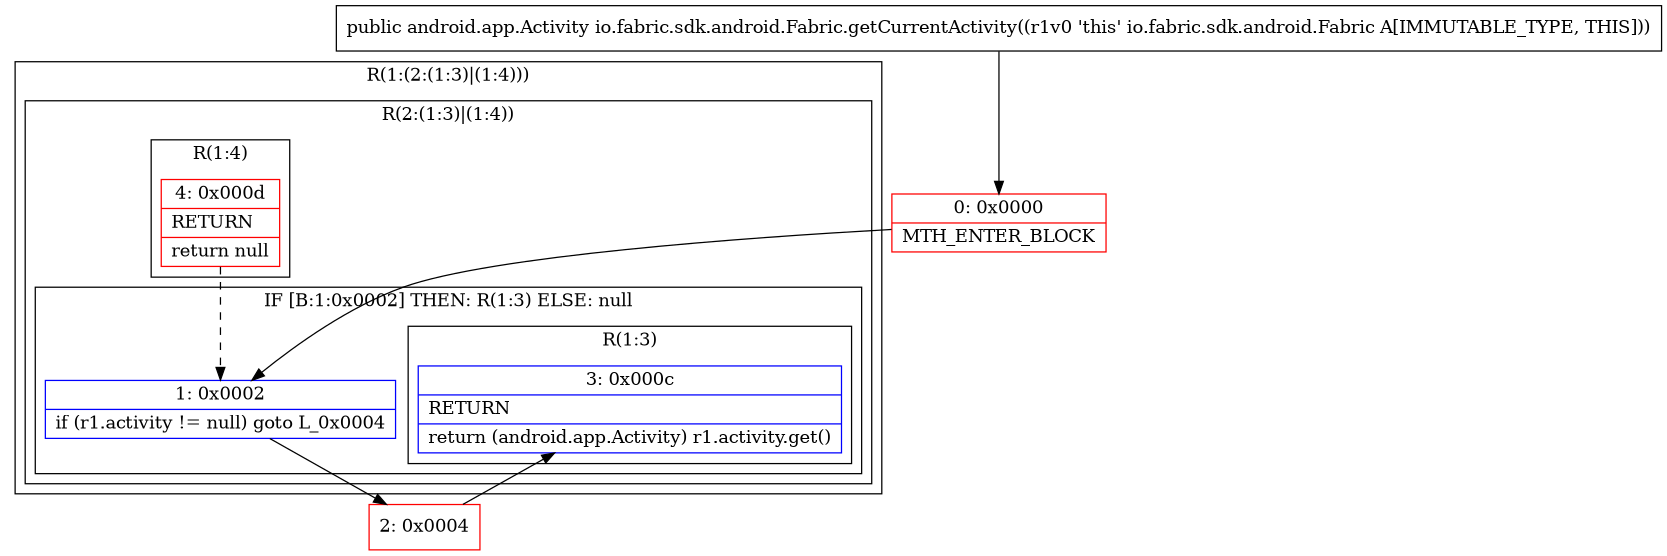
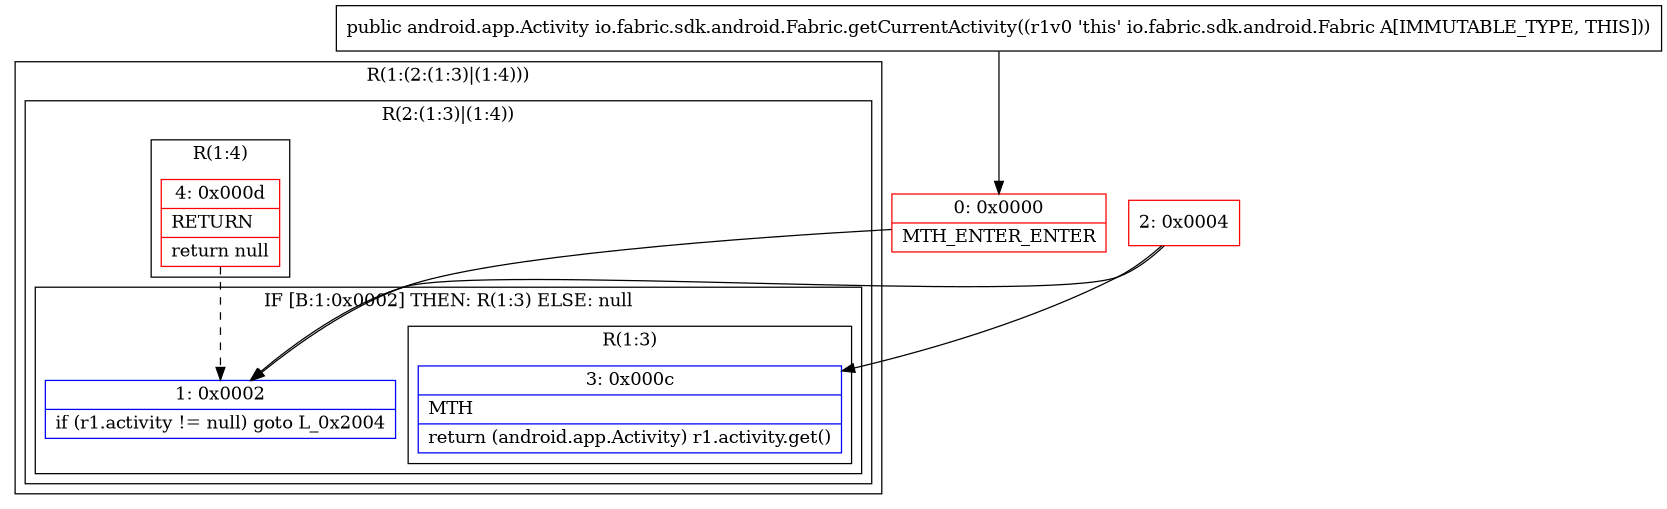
(999, 237) -> (999, 237)
(469, 409) -> (451, 409)
(220, 423) -> (220, 423)
(317, 465) -> (541, 280)
